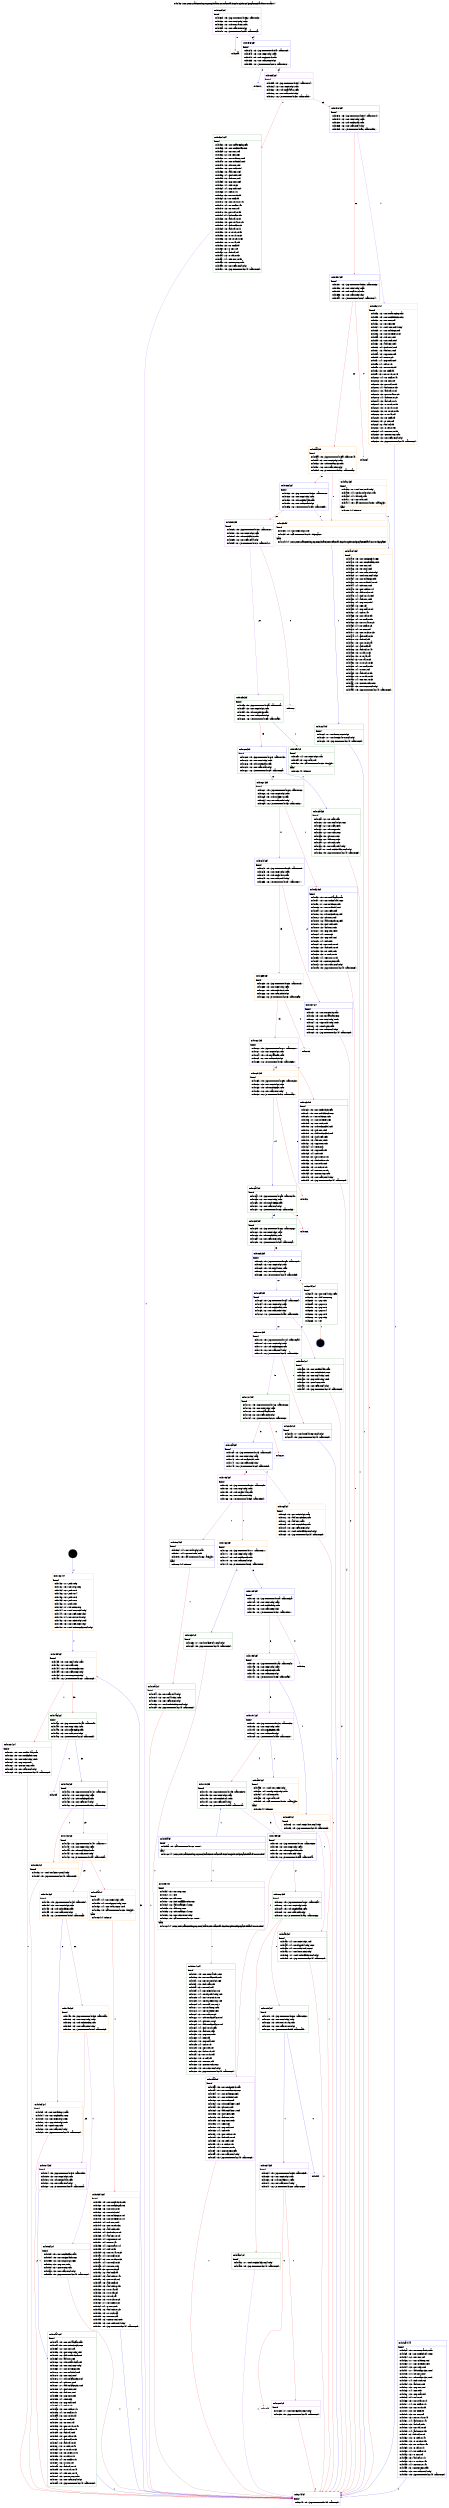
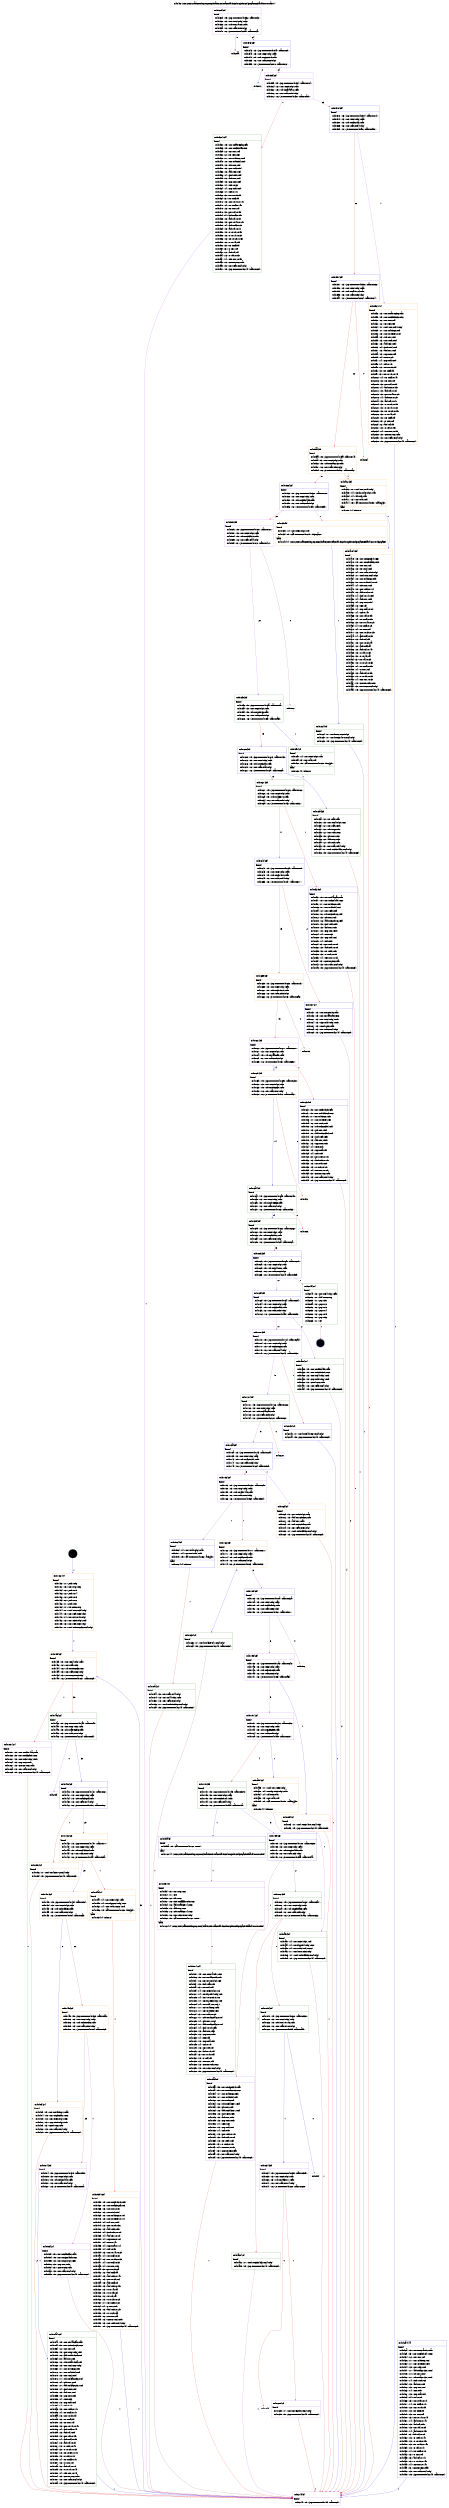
(332, 497) -> (346, 476)
(219, 1823) -> (215, 1822)
